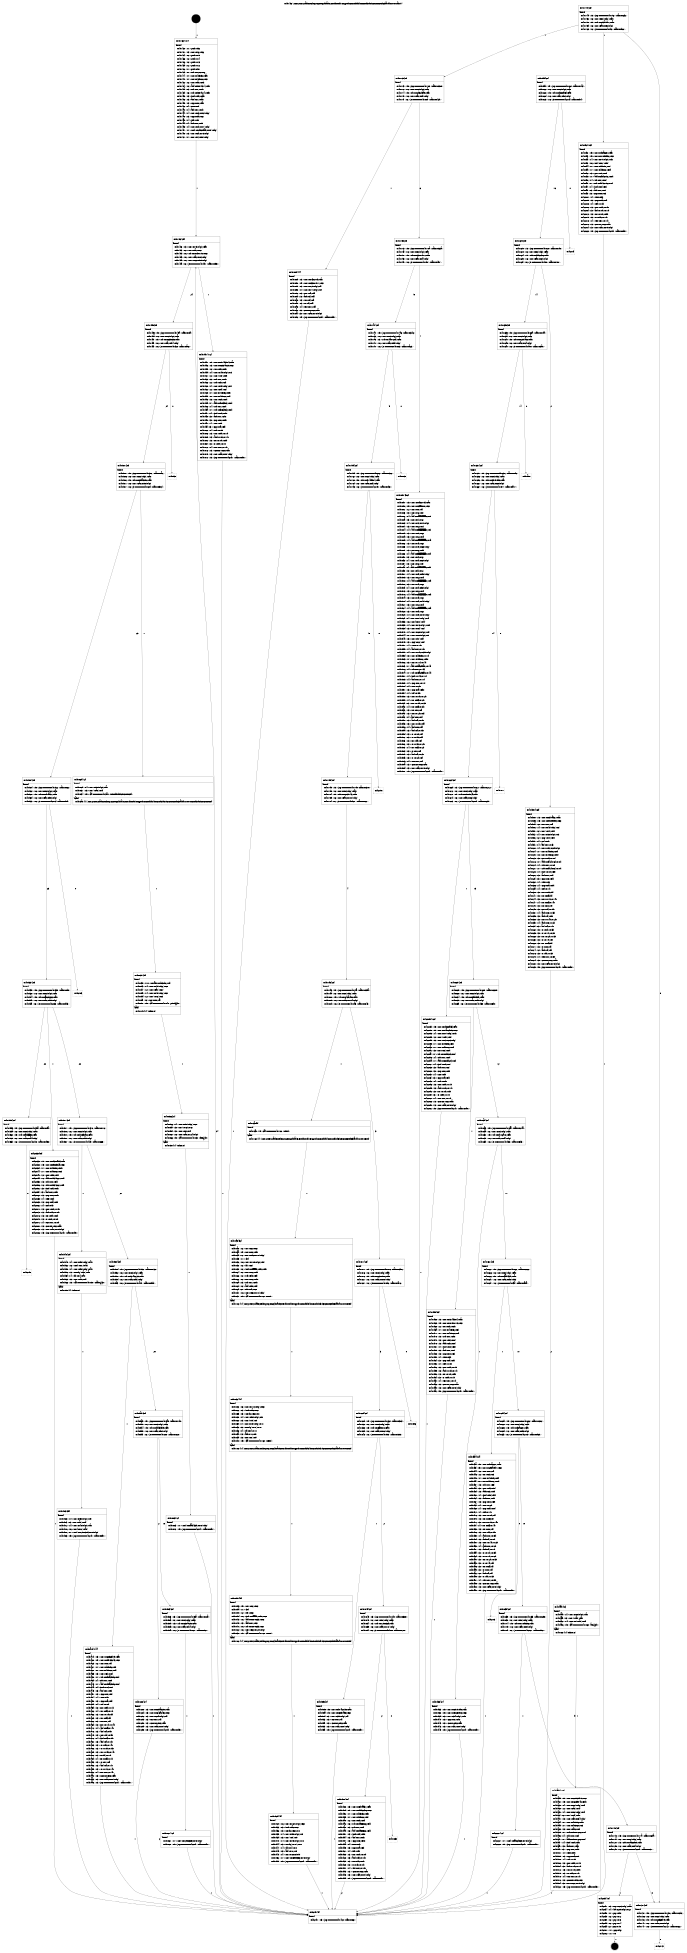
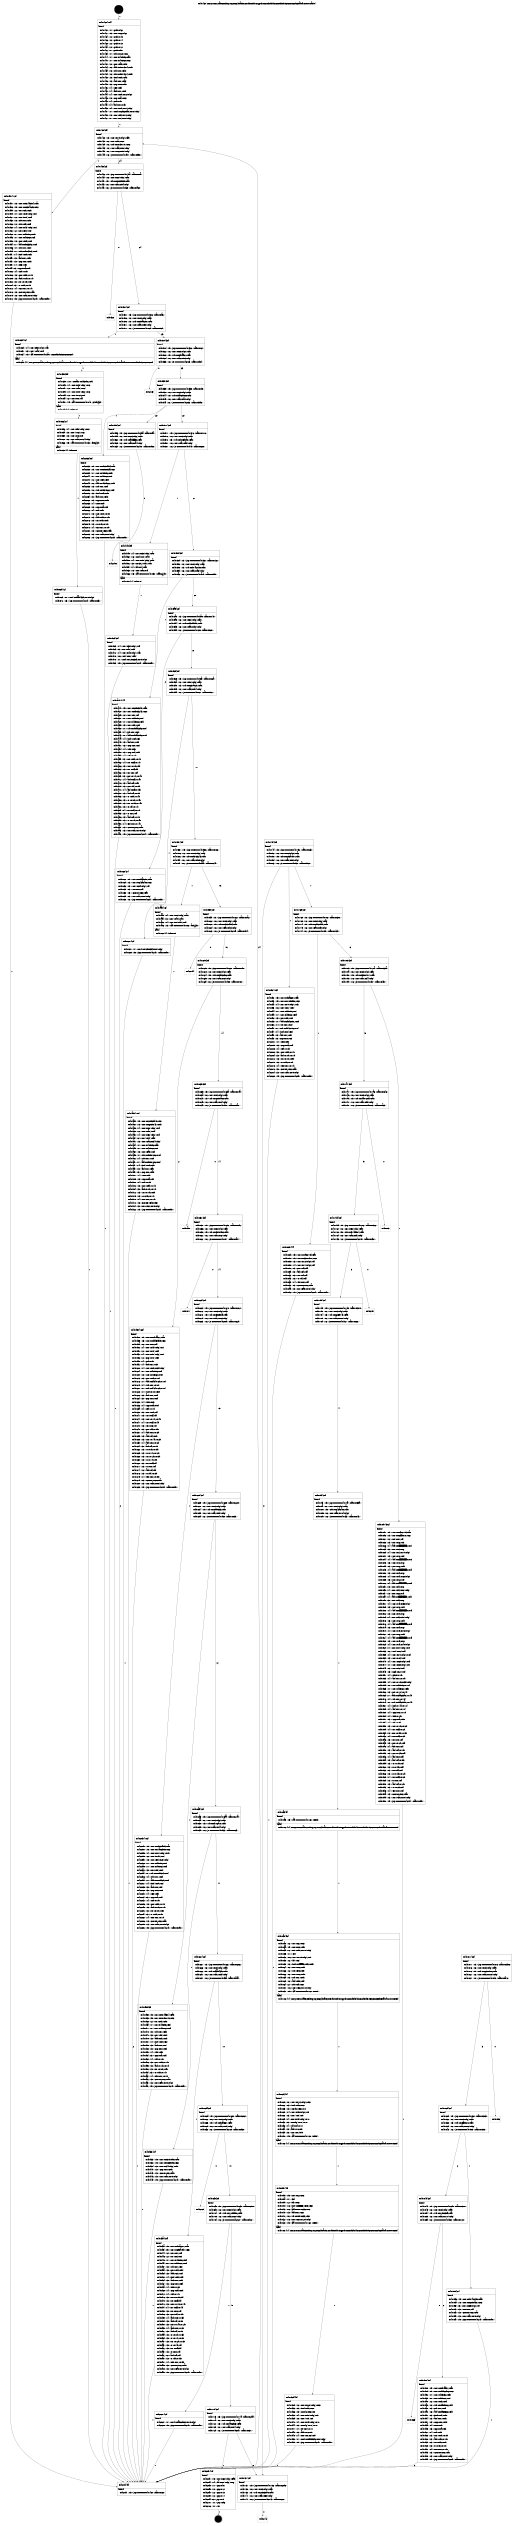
none -> (195, 853)
(373, 1131) -> none
